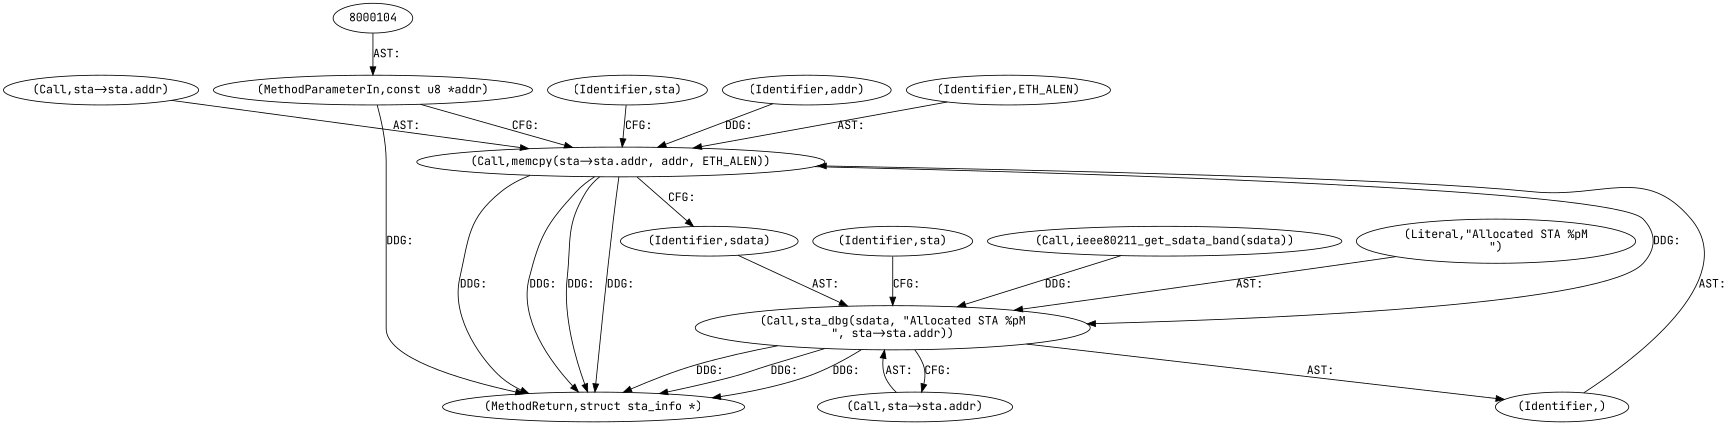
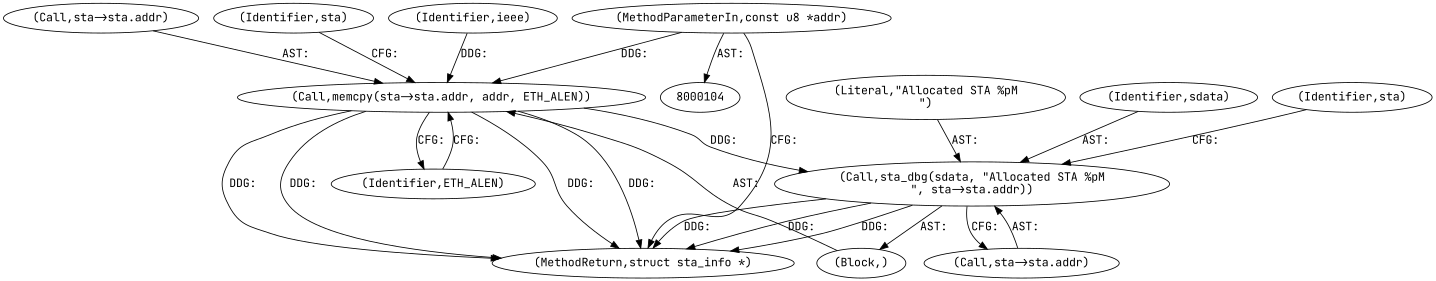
(373, 50) -> (714, 54)
(807, 90) -> (473, 18)
(529, 126) -> (638, 54)
(855, 126) -> (470, 141)
(662, 199) -> (417, 136)
(404, 241) -> (788, 141)
(1165, 241) -> none
(1562, 407) -> (861, 263)
